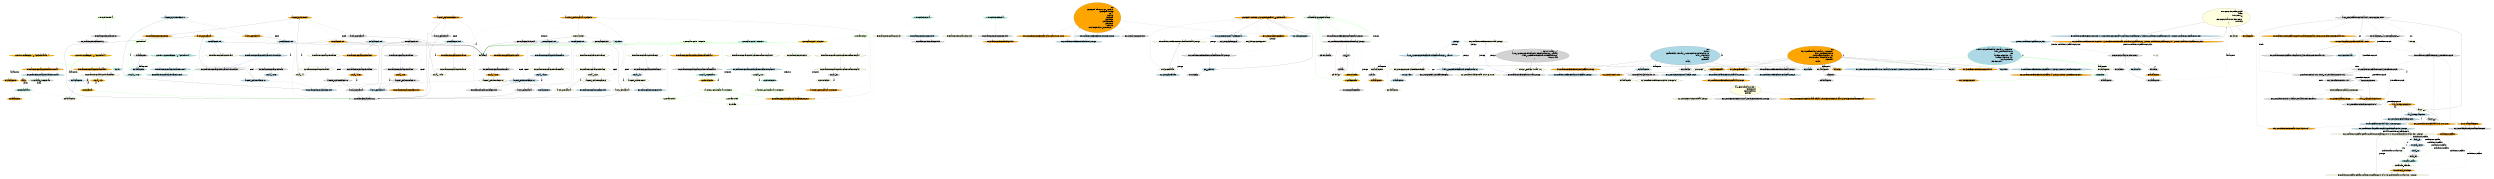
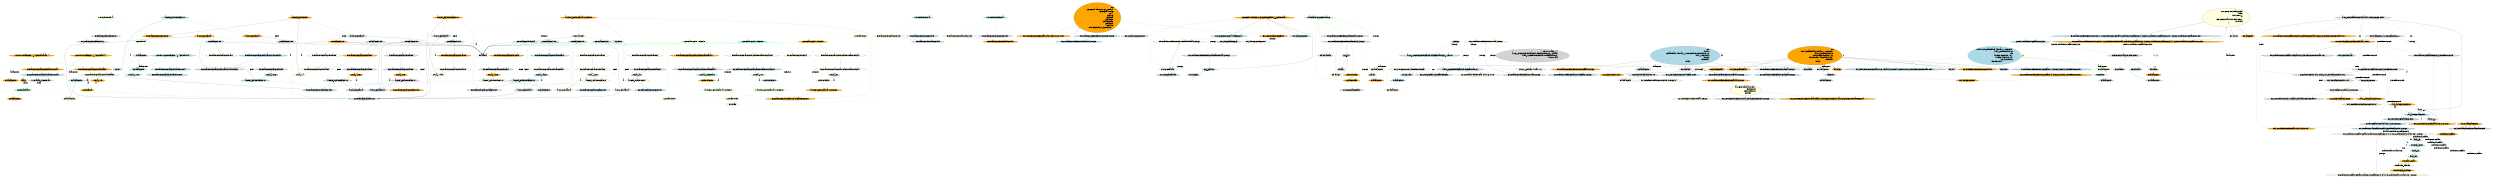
(2409, 161) -> (2409, 161)
